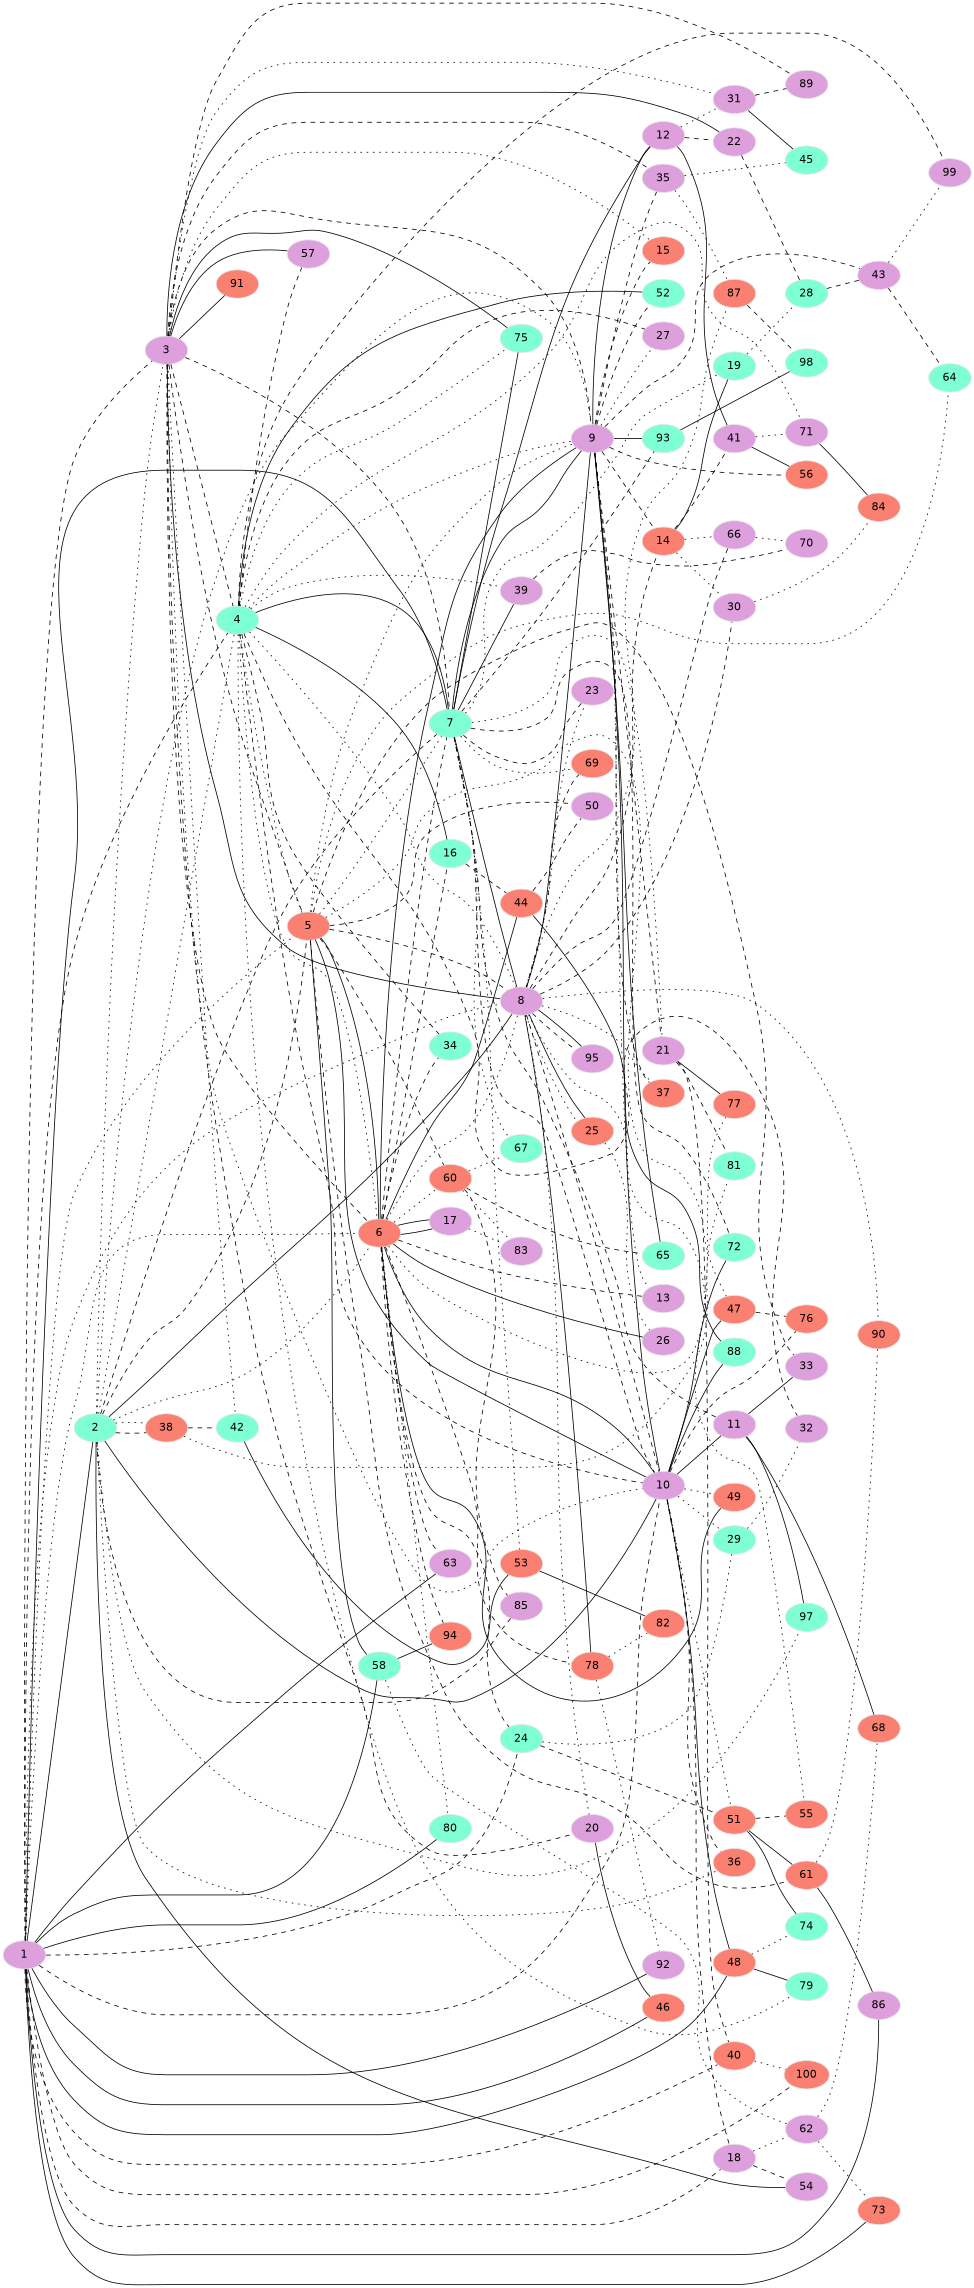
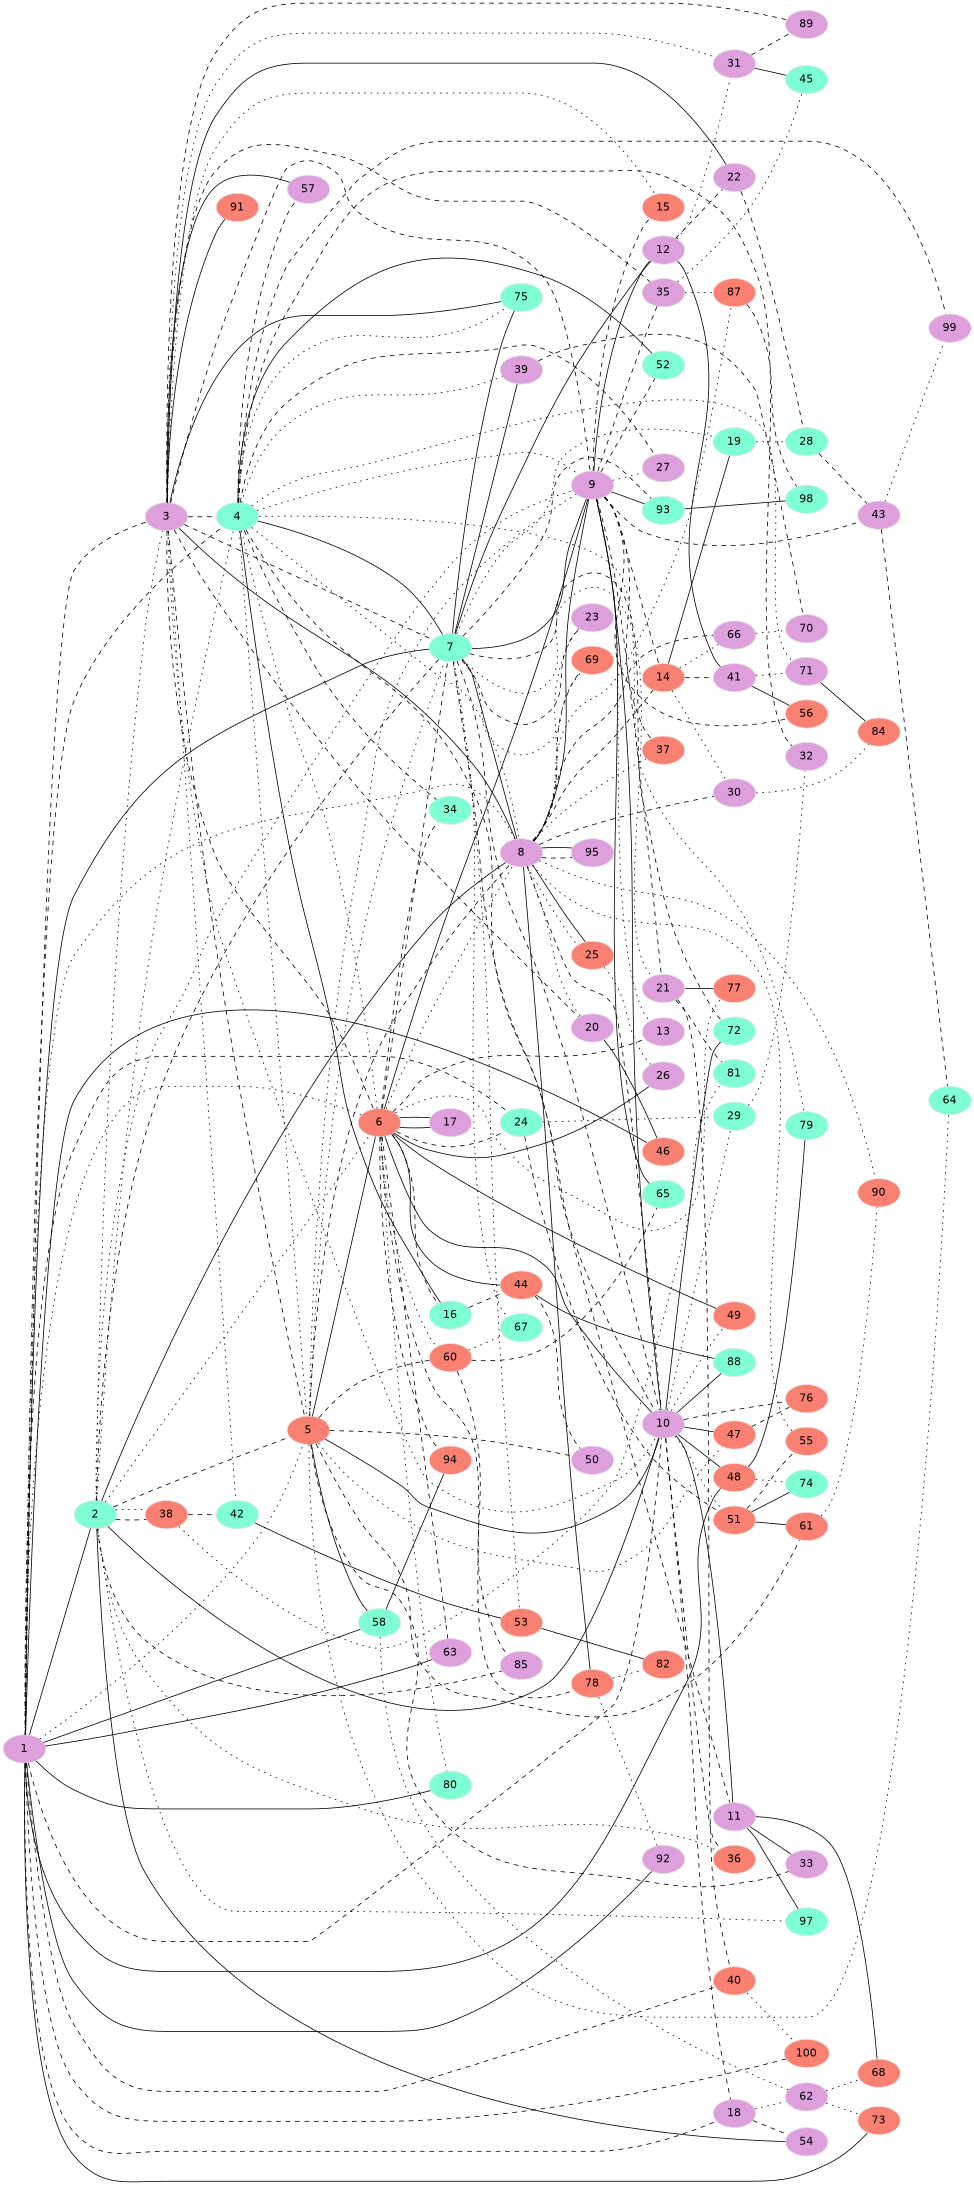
(521, 1251) -> none
(879, 2005) -> none
